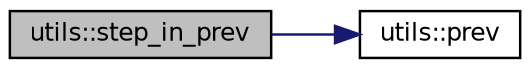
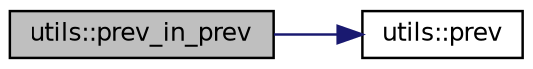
(141, 35) -> (142, 35)
